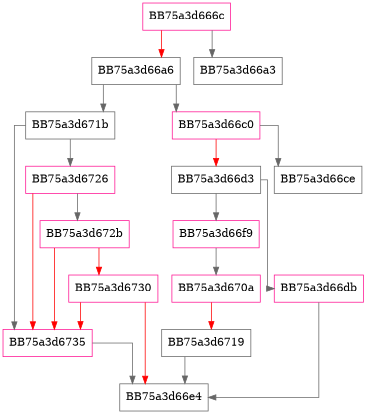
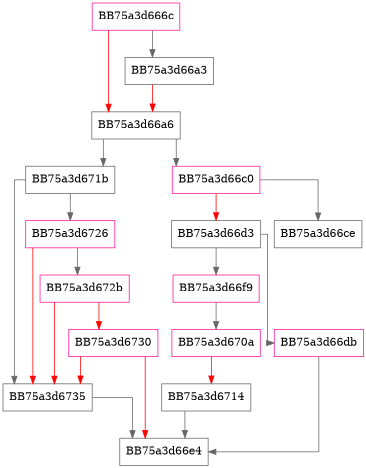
none -> (153, 94)
(48, 343) -> (48, 397)
(206, 343) -> (206, 397)
